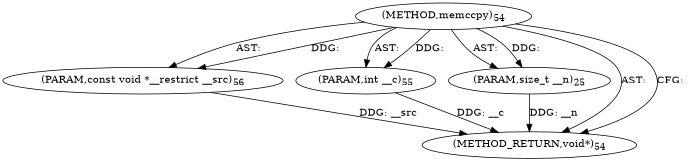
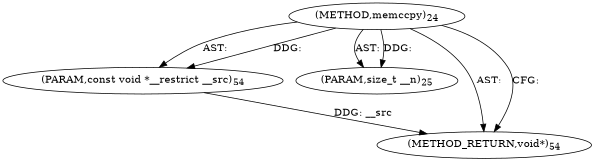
(499, 15) -> (433, 15)
(239, 80) -> (239, 80)
(366, 81) -> none
(529, 109) -> none
